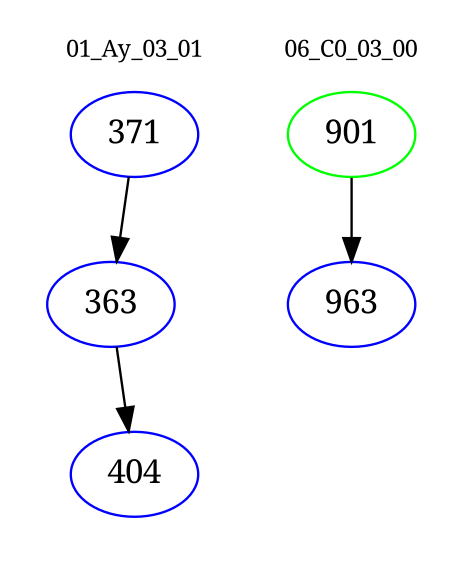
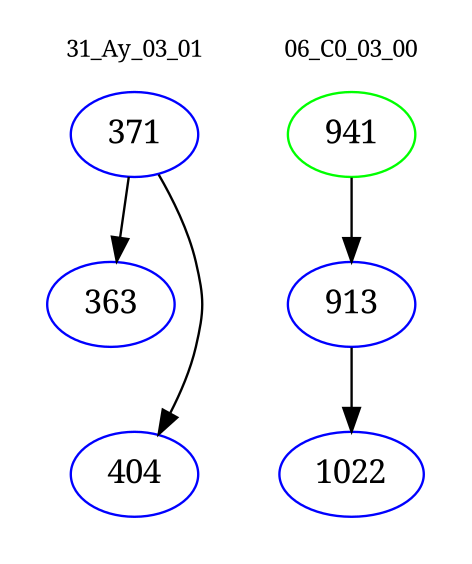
(135, 51) -> (135, 51)
(352, 135) -> (352, 135)
(352, 304) -> (352, 304)
(121, 377) -> (201, 292)
none -> (352, 474)
